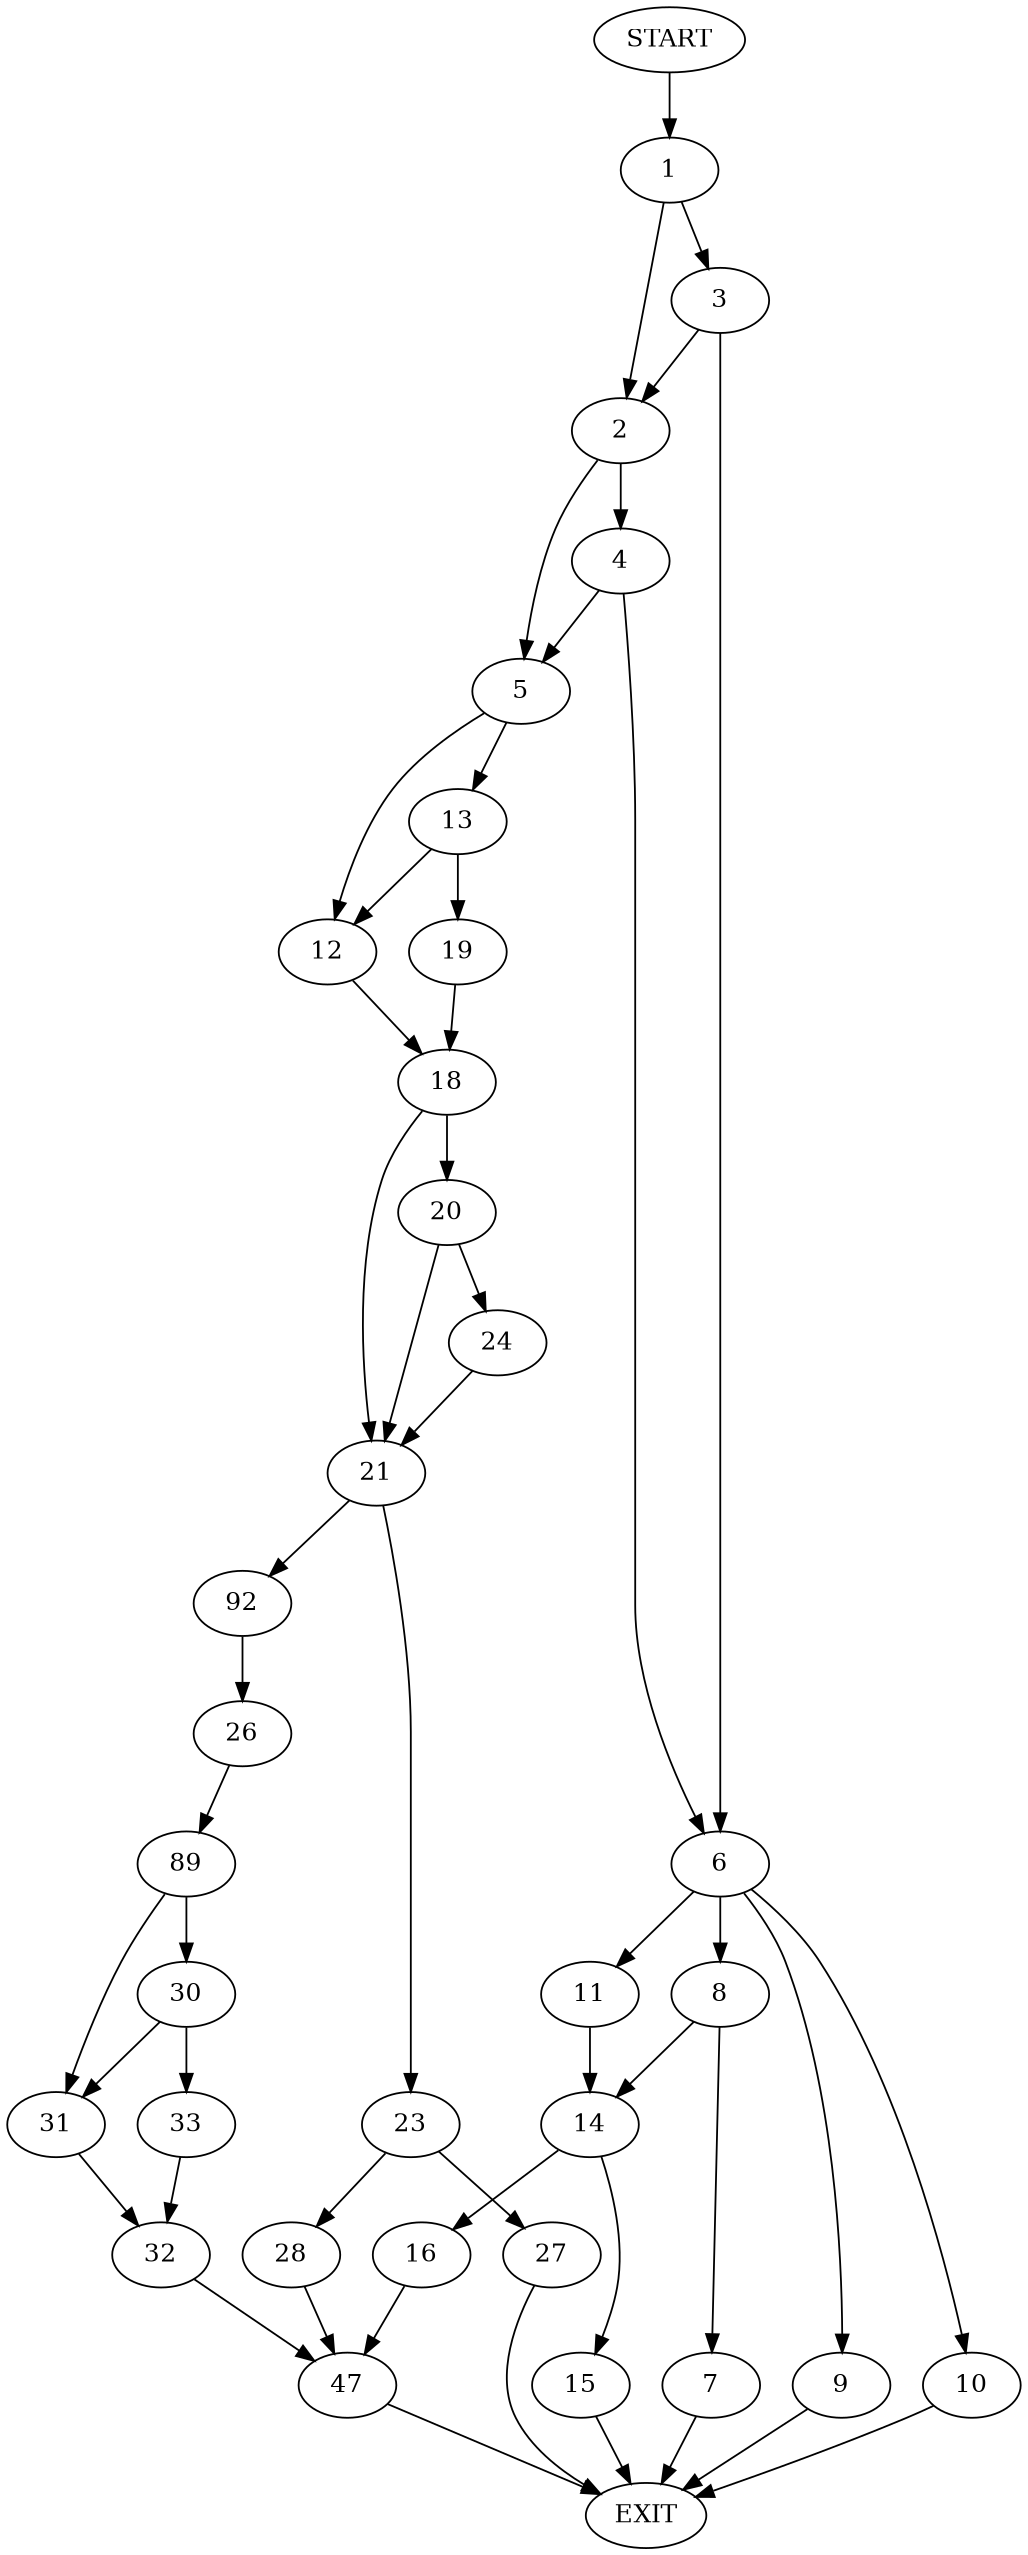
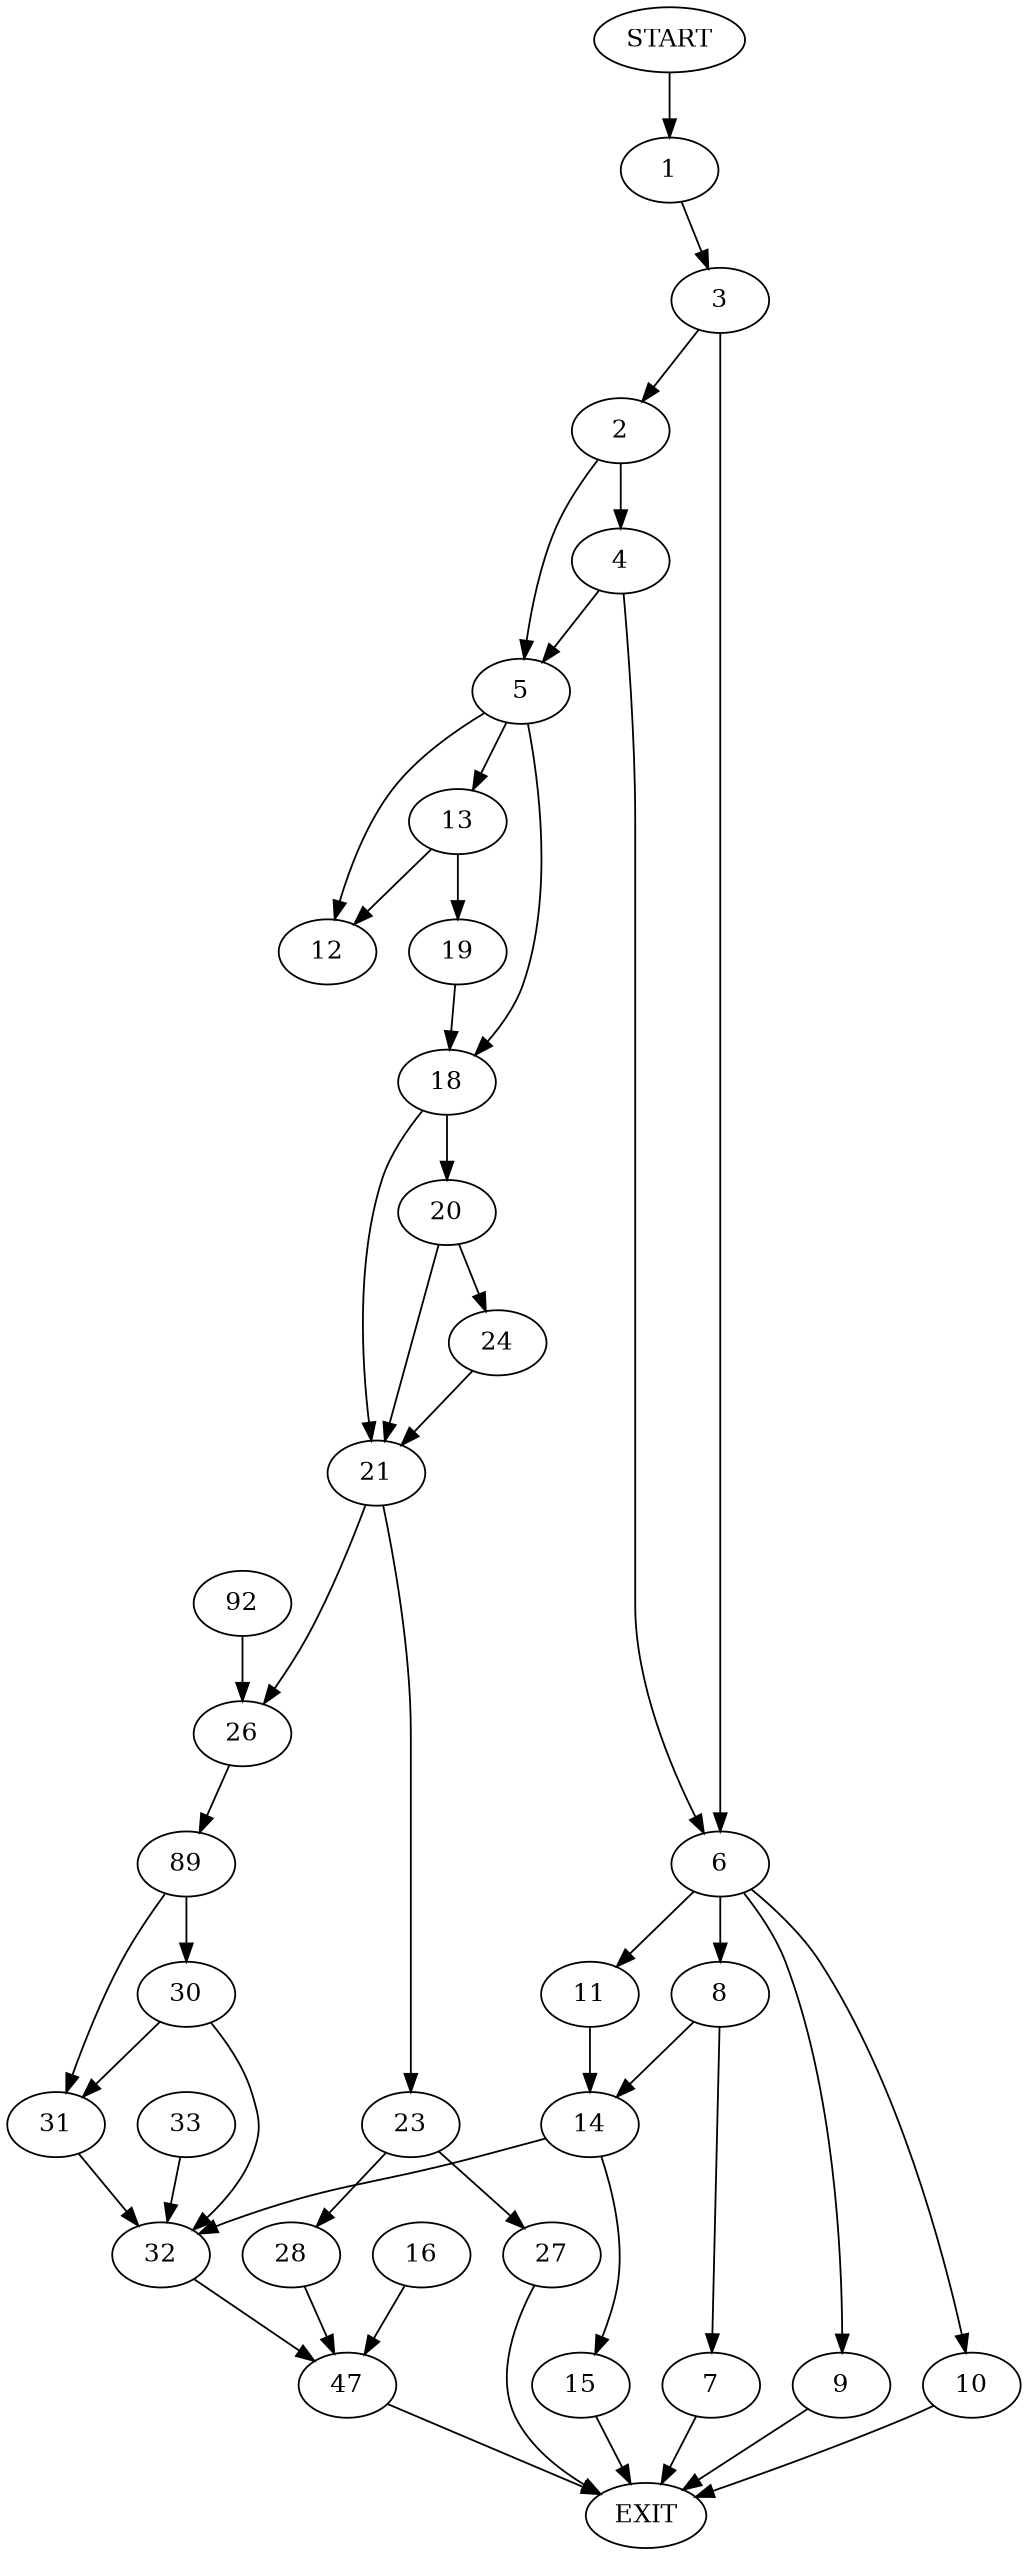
(647, 291) -> none
(381, 1010) -> (540, 888)
(316, 1532) -> (326, 1600)
(186, 2051) -> (259, 2123)
(513, 2184) -> (380, 2180)
